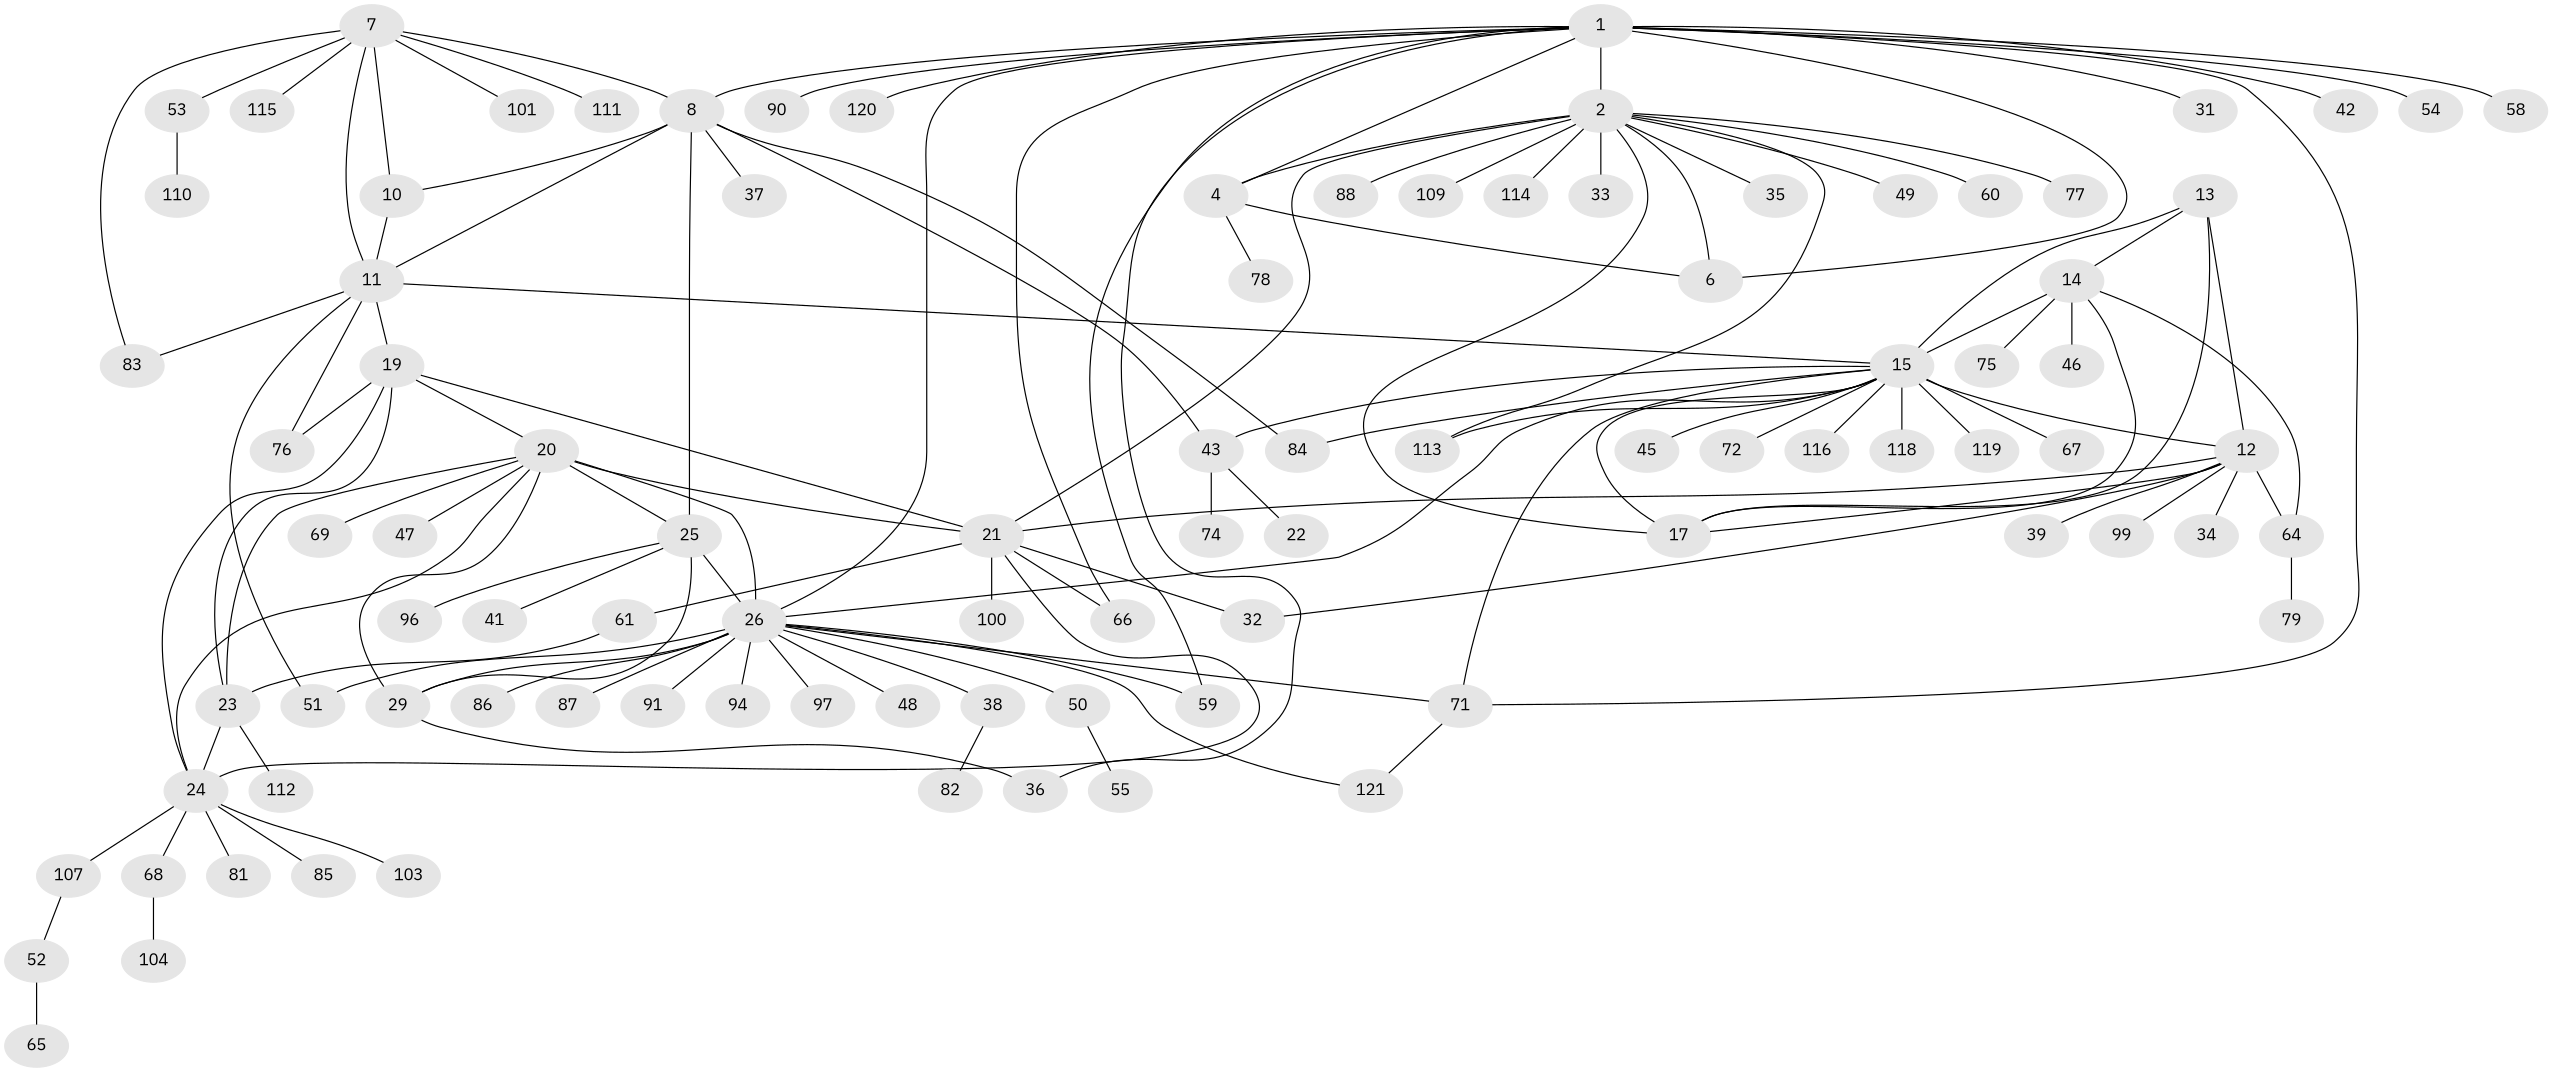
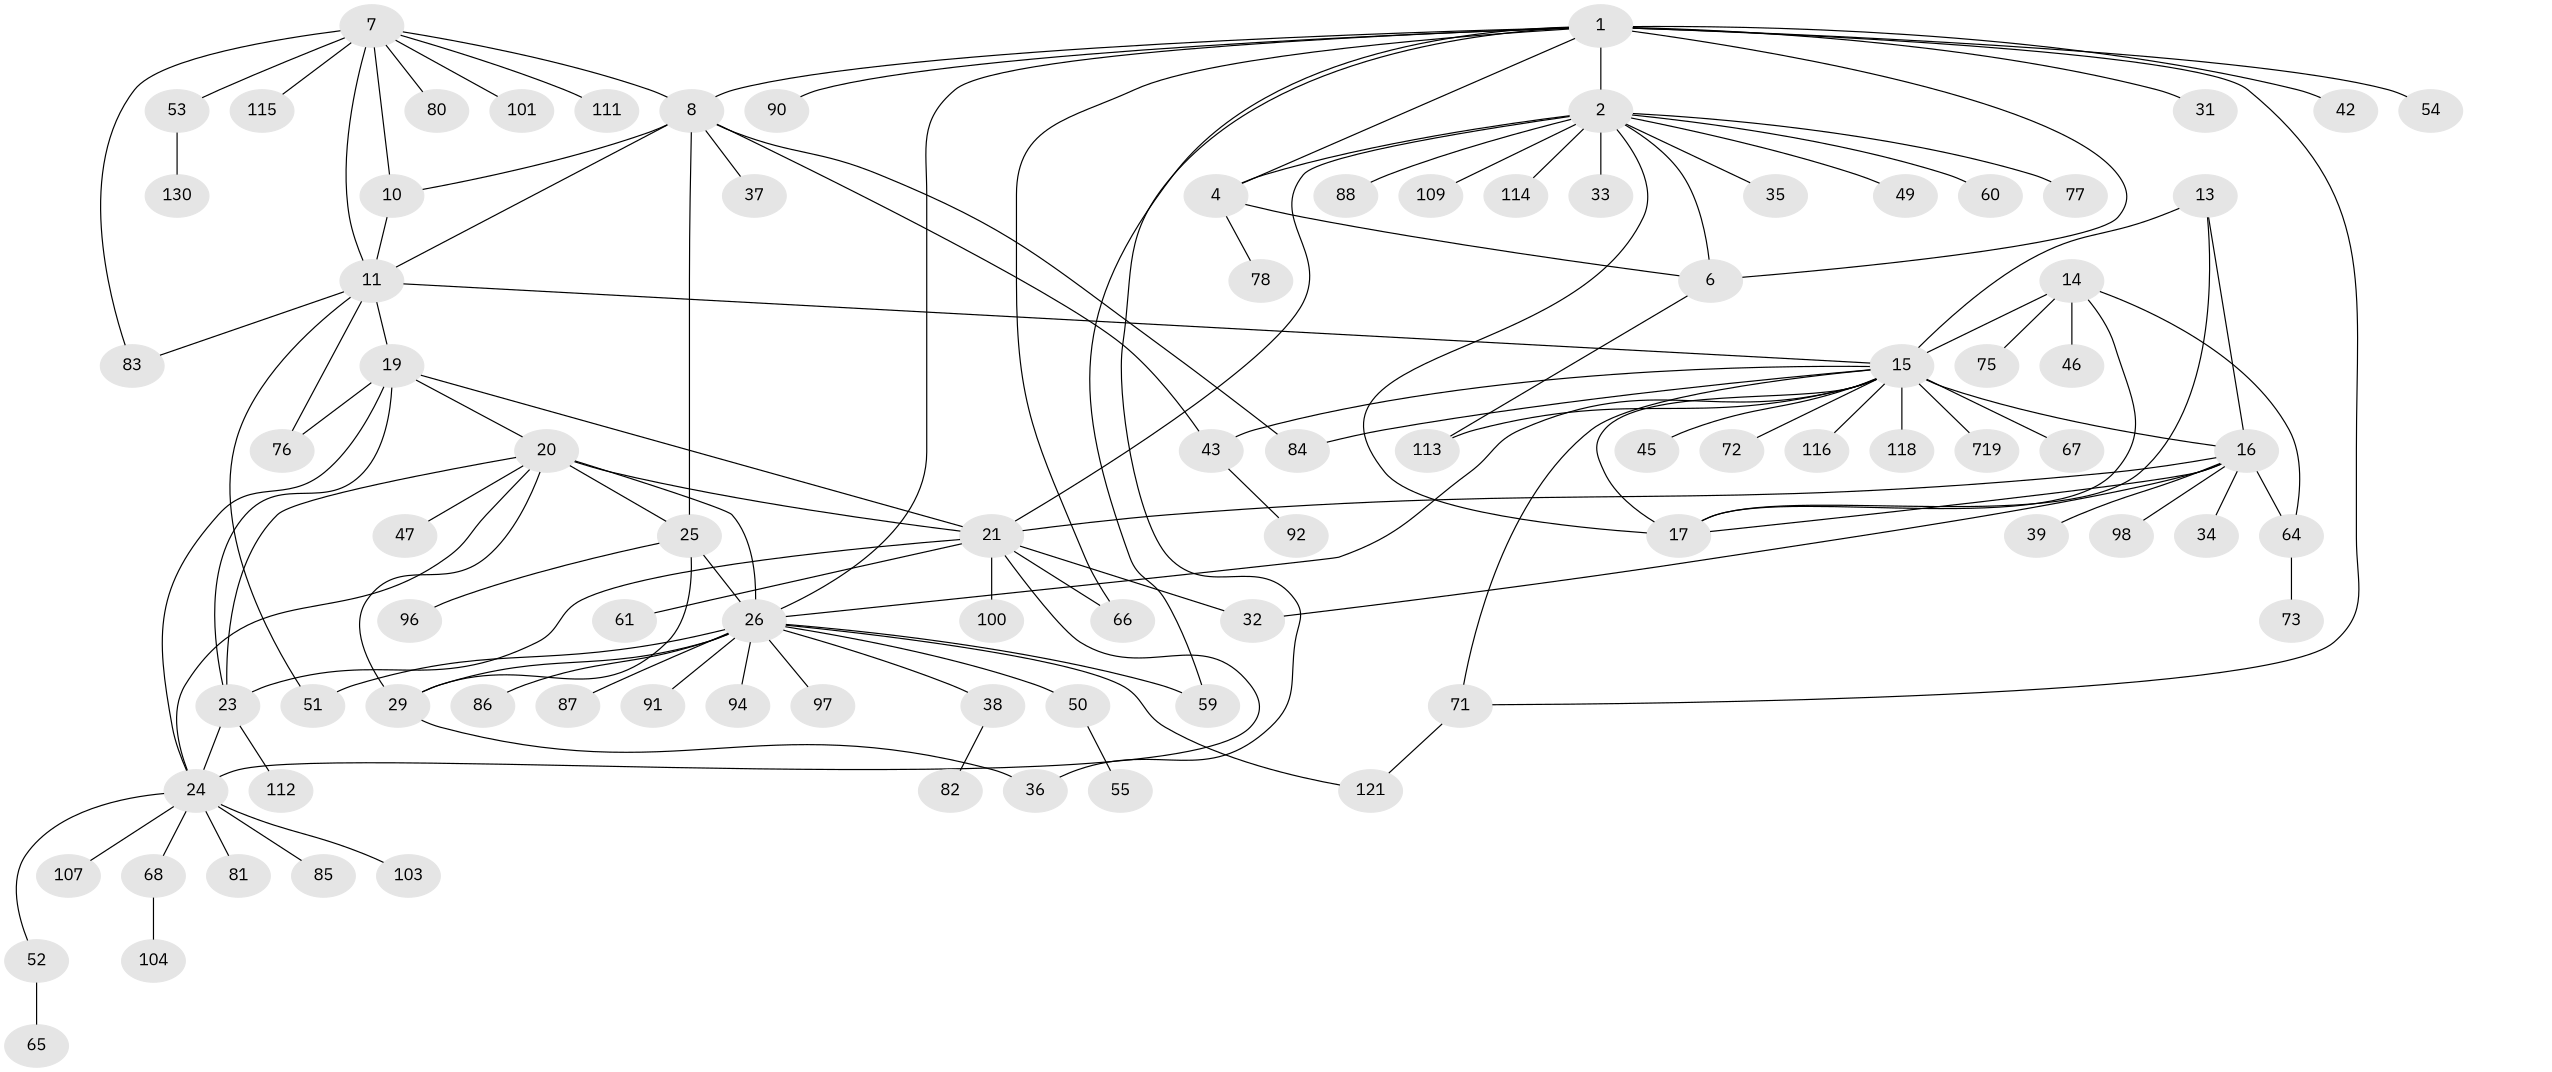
none -> (437, 111)
(862, 111) -> none
(2516, 111) -> none
(177, 196) -> (177, 196)
(2139, 238) -> none
(1766, 303) -> (1569, 366)
(1987, 451) -> (1987, 451)
(2247, 451) -> (2247, 451)
(320, 536) -> none
(1211, 536) -> none
(1296, 536) -> (1296, 536)
(2121, 536) -> (2121, 536)
(495, 621) -> none
(2291, 621) -> (2291, 621)
(408, 663) -> (596, 595)
(1107, 663) -> none
(908, 706) -> none
(53, 918) -> (49, 831)
